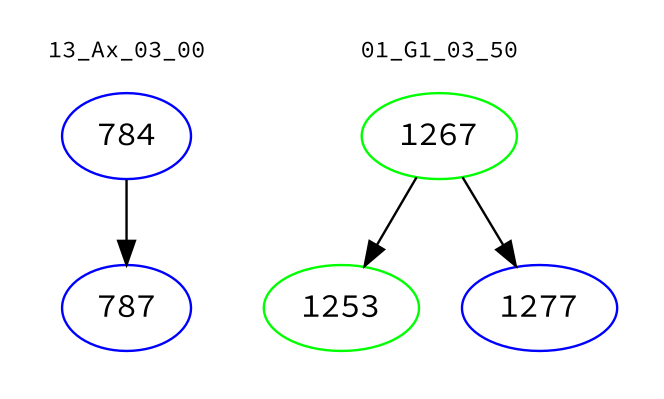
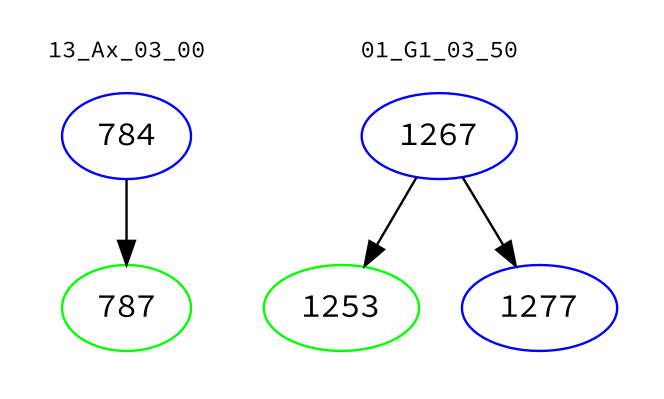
(439, 136) -> (439, 136)
(127, 308) -> (127, 308)
